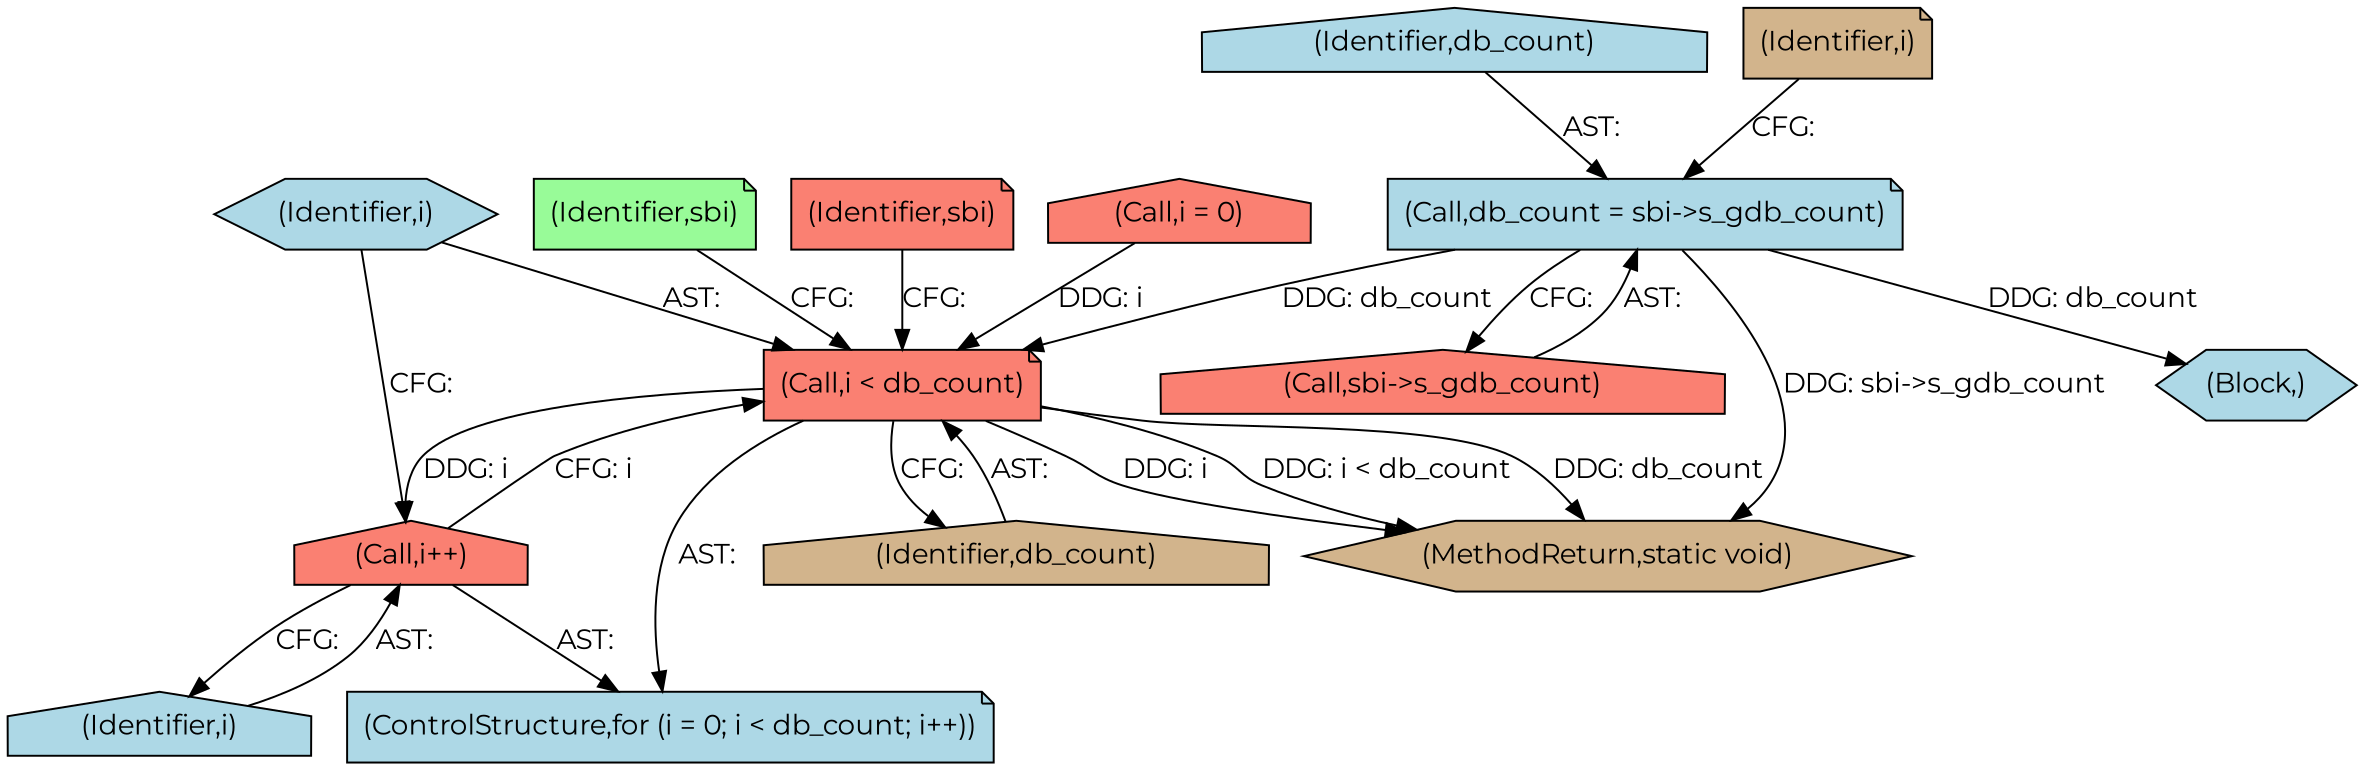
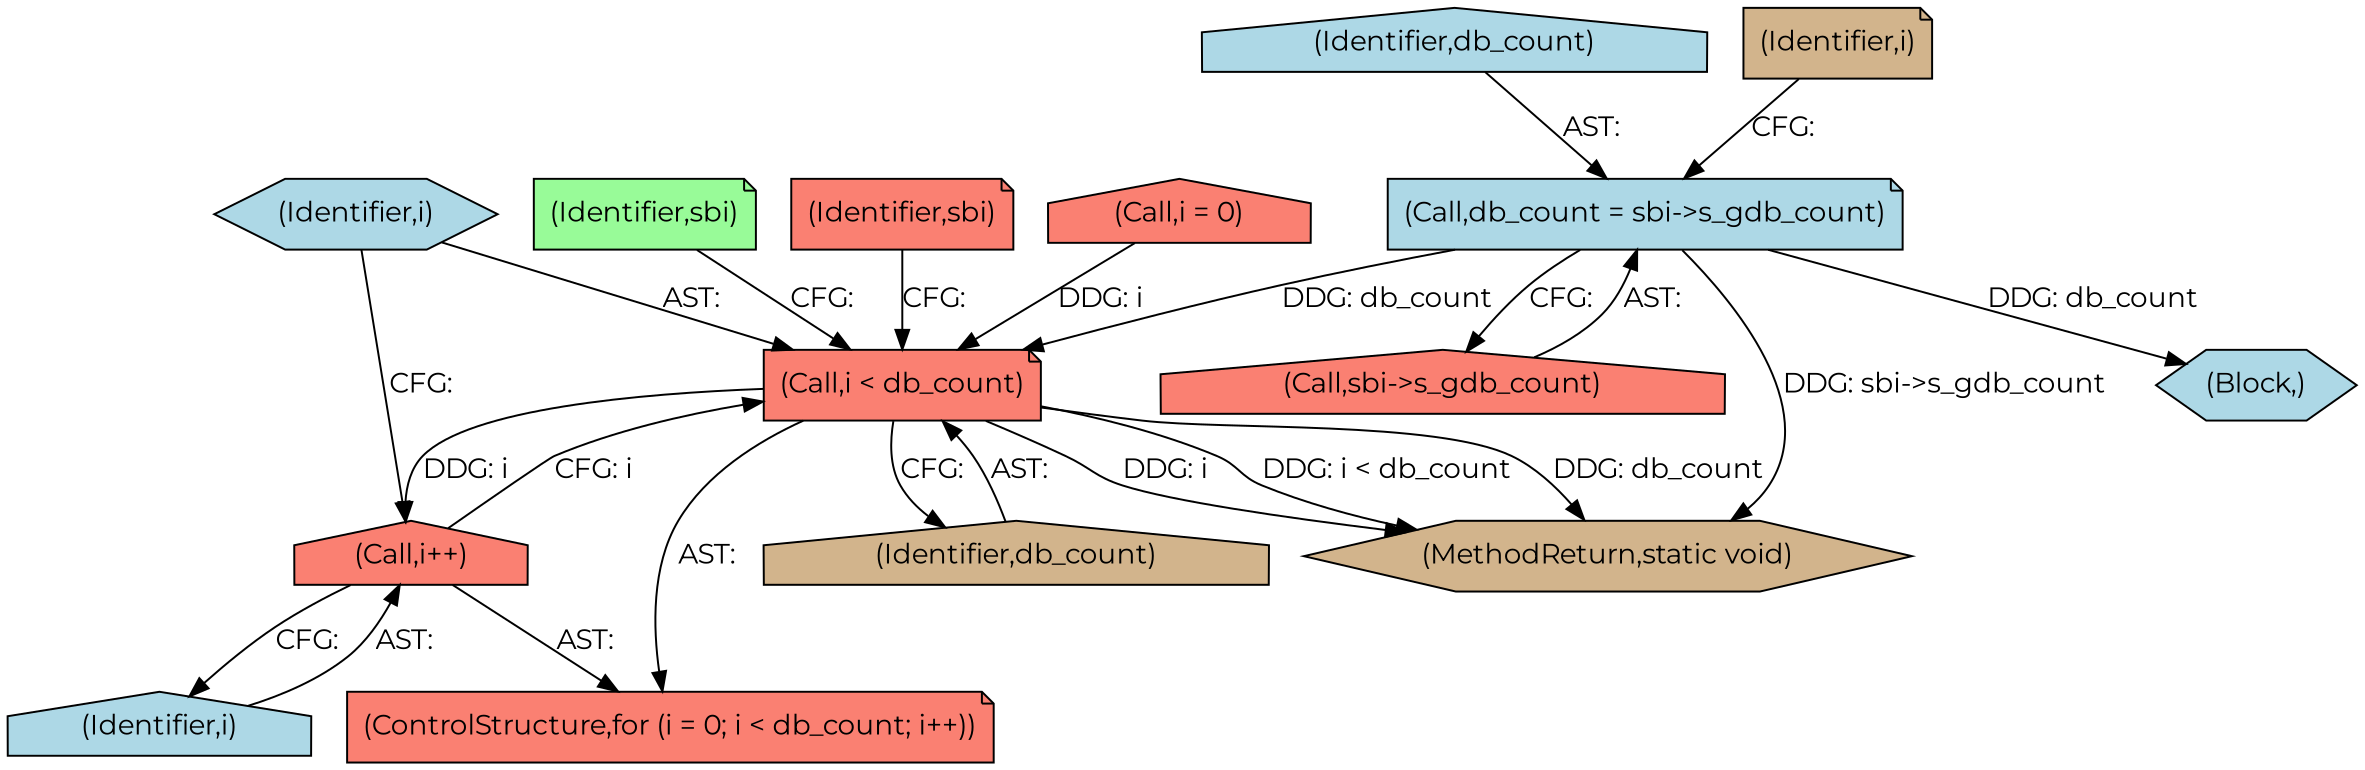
(670, 727) -> (670, 727)
